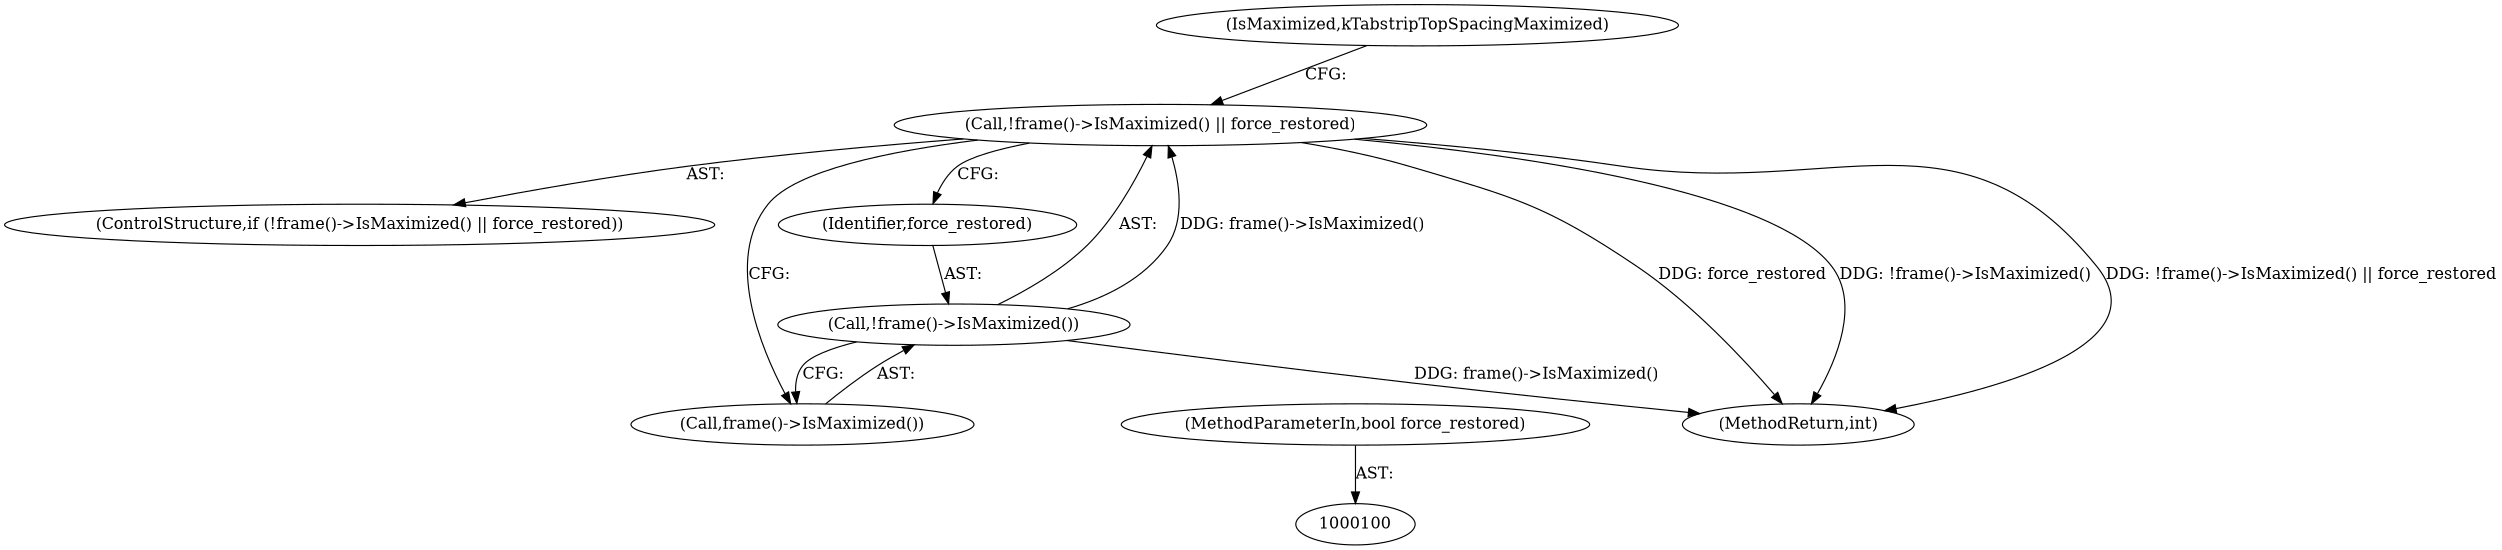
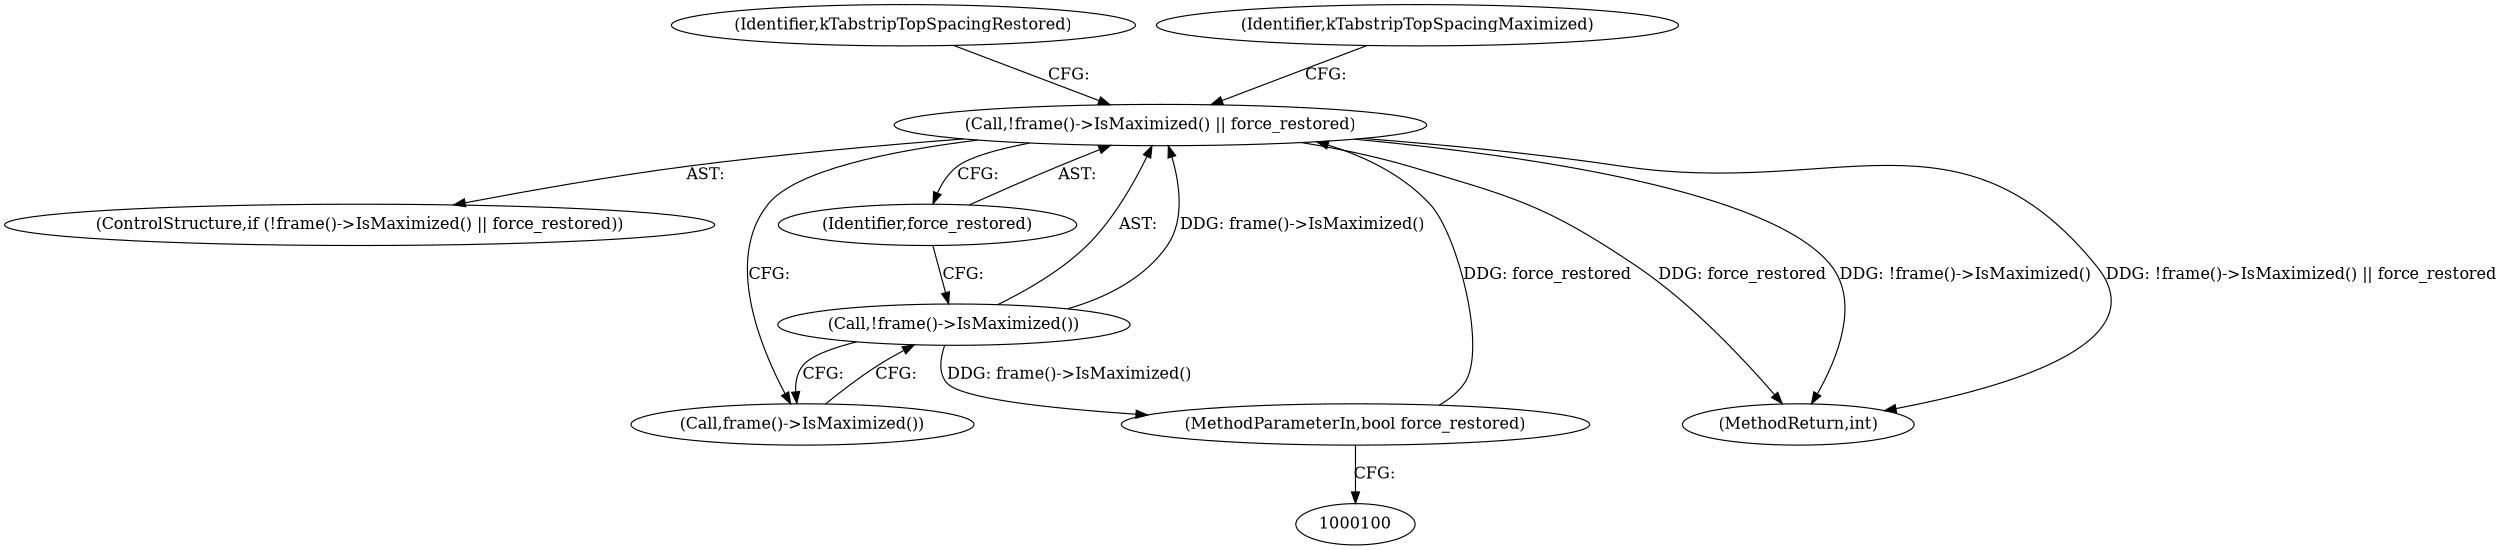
none -> (903, 25)
(1417, 25) -> (1417, 25)
none -> (1034, 177)
none -> (1454, 250)
(966, 275) -> (966, 275)
(899, 375) -> (899, 375)
(1377, 379) -> (1020, 403)
(1377, 474) -> (1377, 474)
